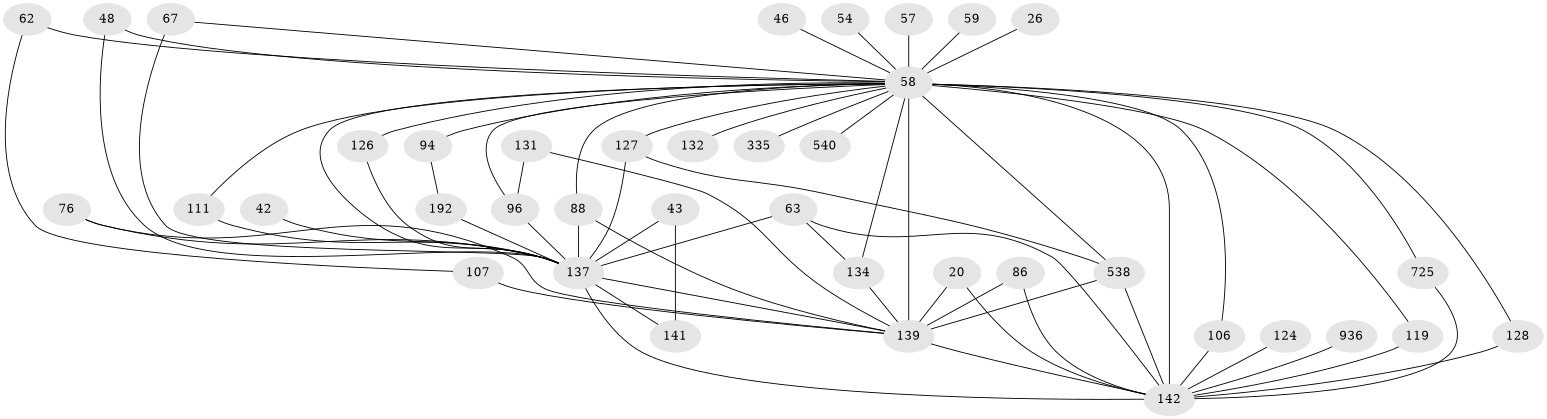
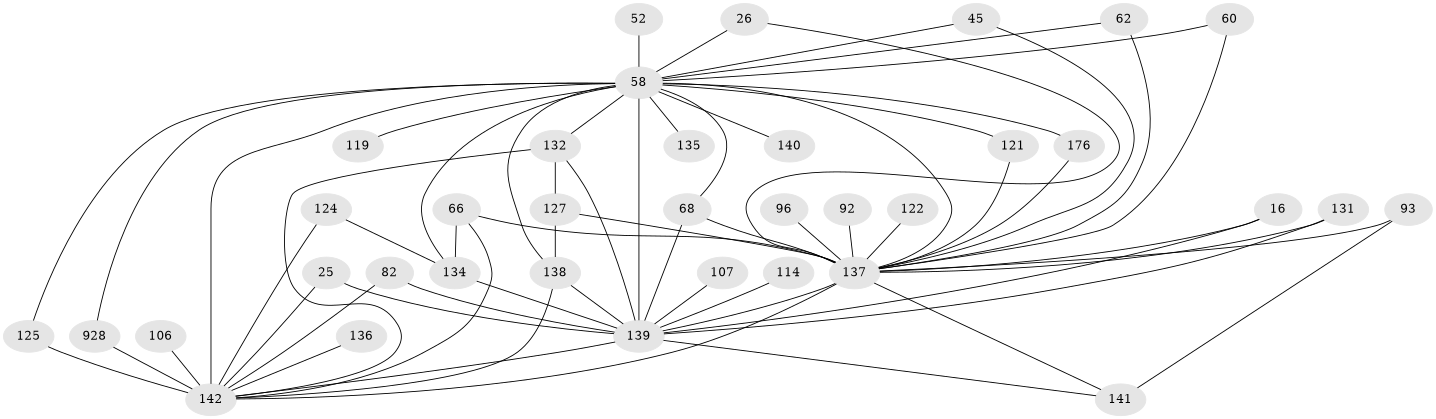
(107, 19) -> (976, 19)
(171, 19) -> (1230, 19)
(782, 19) -> none
(845, 19) -> none
(909, 19) -> none
(972, 19) -> (639, 19)
(652, 99) -> none
(764, 105) -> (555, 178)
(1178, 128) -> none
(363, 146) -> (1079, 146)
(428, 146) -> none
(759, 146) -> (689, 146)
(825, 146) -> (790, 146)
(521, 178) -> (1104, 261)
none -> (1069, 180)
(67, 210) -> (1278, 210)
(199, 210) -> (1013, 146)
(264, 210) -> (848, 210)
(441, 210) -> (913, 210)
(579, 210) -> (687, 210)
(675, 210) -> (1409, 210)
(793, 210) -> (457, 210)
none -> (391, 241)
none -> (610, 241)
(143, 251) -> (1087, 220)
none -> (789, 273)
(957, 273) -> (326, 273)
(1021, 273) -> (390, 273)
(1119, 273) -> (555, 273)
(1423, 273) -> (29, 336)
(1352, 336) -> (362, 336)
(1518, 336) -> (95, 336)
none -> (880, 368)
(1297, 376) -> (286, 260)
